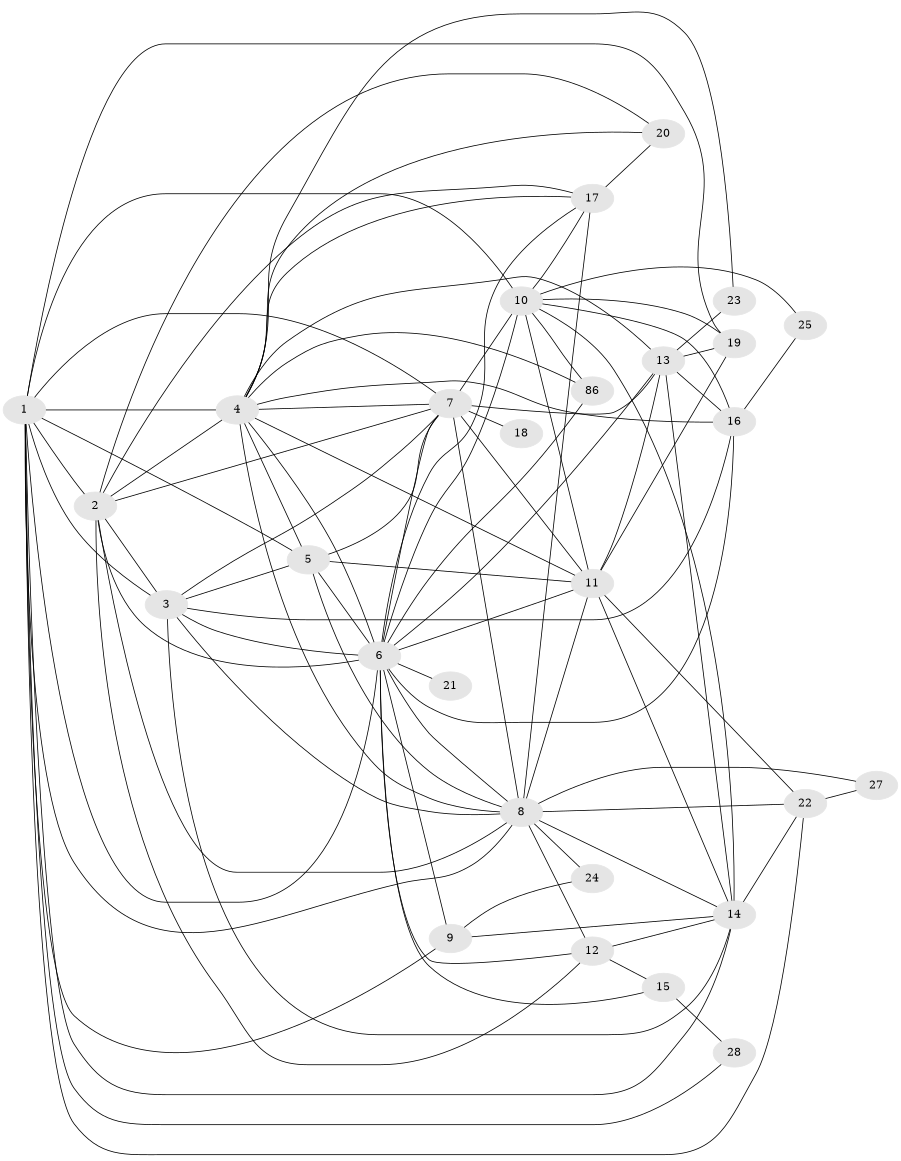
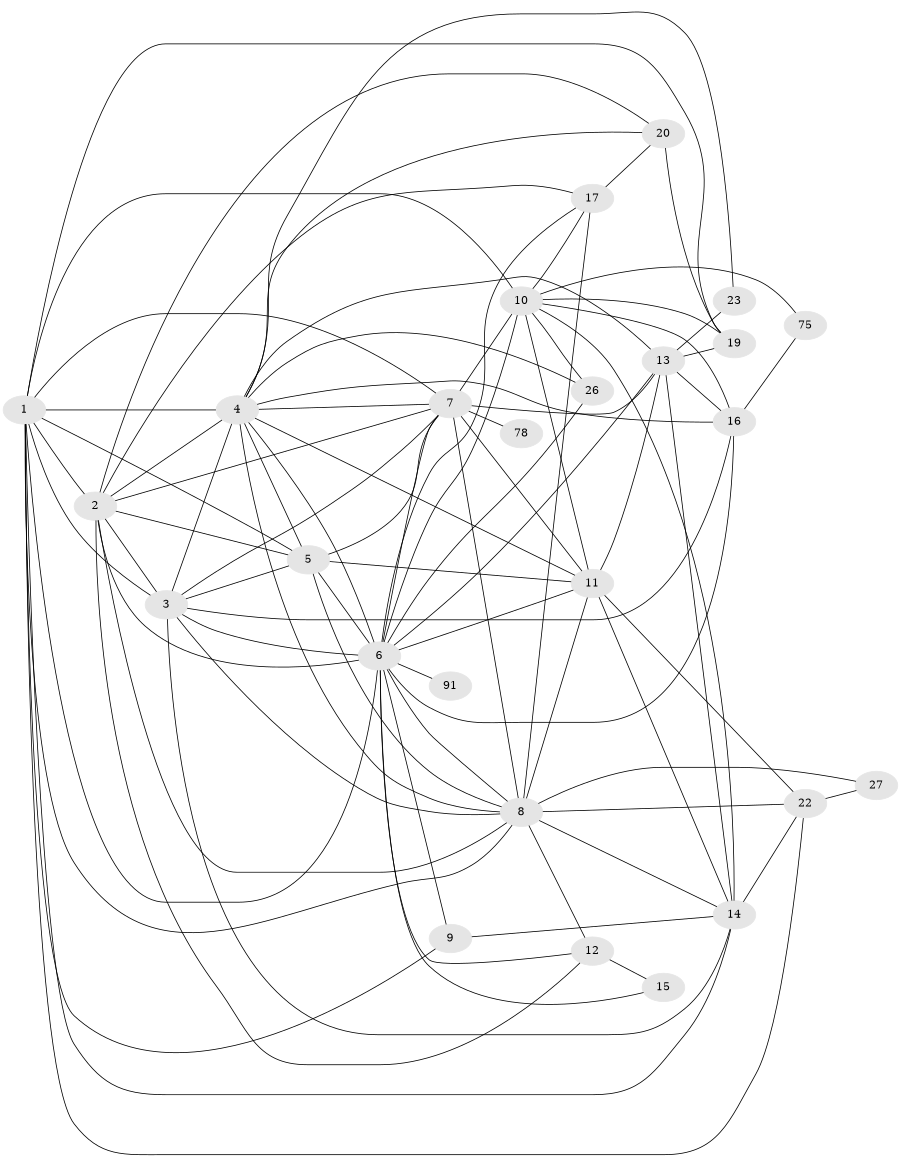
(357, 228) -> (202, 507)
(805, 325) -> (805, 325)
(592, 391) -> (592, 391)
(521, 434) -> (521, 434)
(667, 458) -> (683, 244)
none -> (202, 533)
(450, 686) -> (450, 686)
(592, 879) -> none
(663, 933) -> none
(734, 1053) -> none
